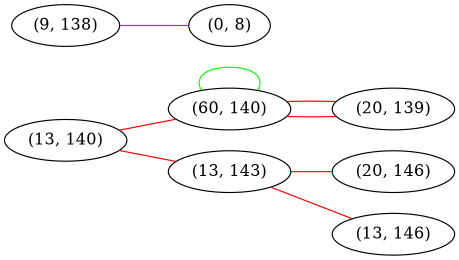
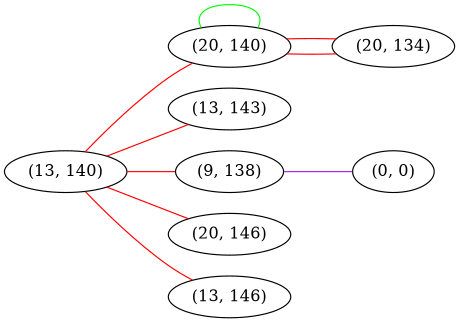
(230, 26) -> (393, 172)
(230, 109) -> (230, 46)
(393, 109) -> (393, 46)
none -> (151, 172)
(311, 172) -> (148, 203)
(311, 203) -> (136, 240)
